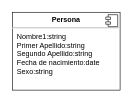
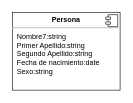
(56, 12) -> (56, 12)
